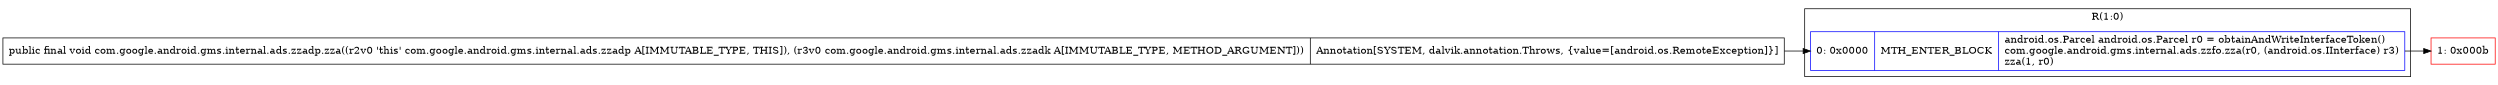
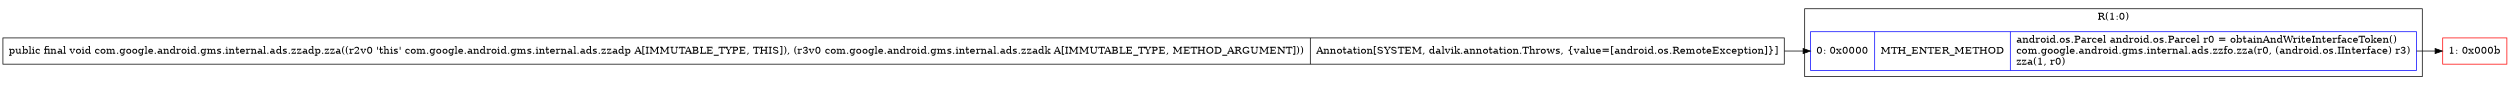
(1937, 51) -> (1942, 51)
